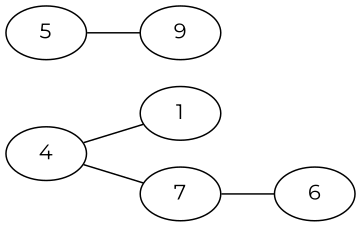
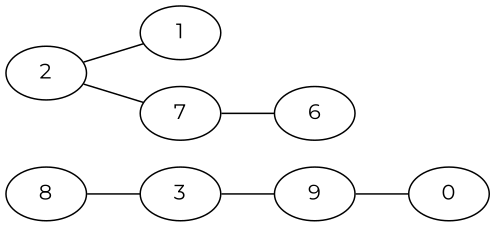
(46, 33) -> (180, 194)
(46, 154) -> (46, 73)
none -> (46, 194)
none -> (449, 194)
